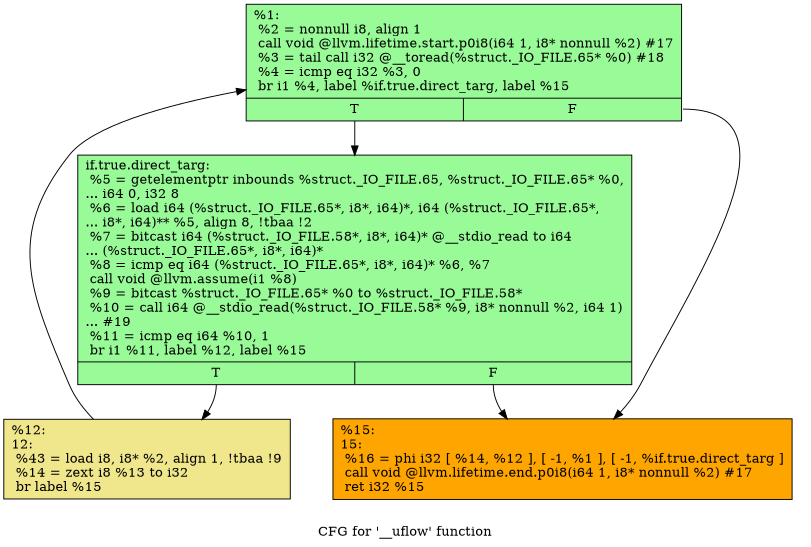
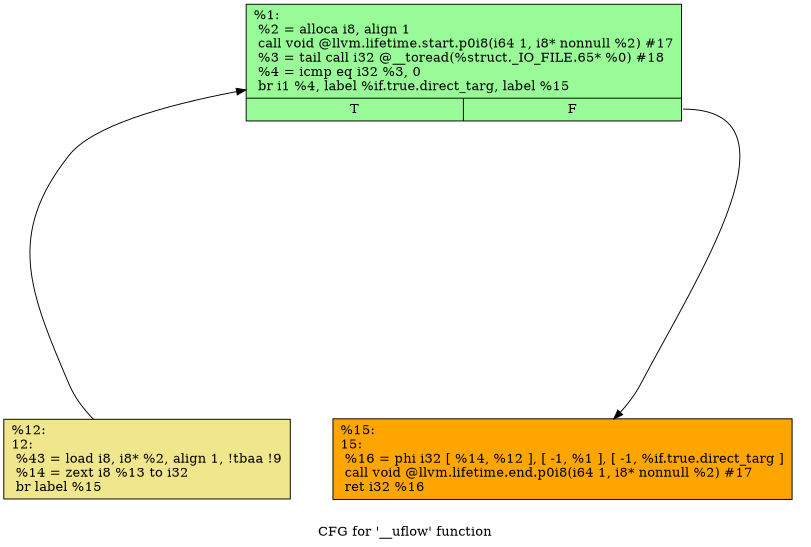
(338, 29) -> (332, 29)
(355, 270) -> none
(383, 487) -> (383, 487)
